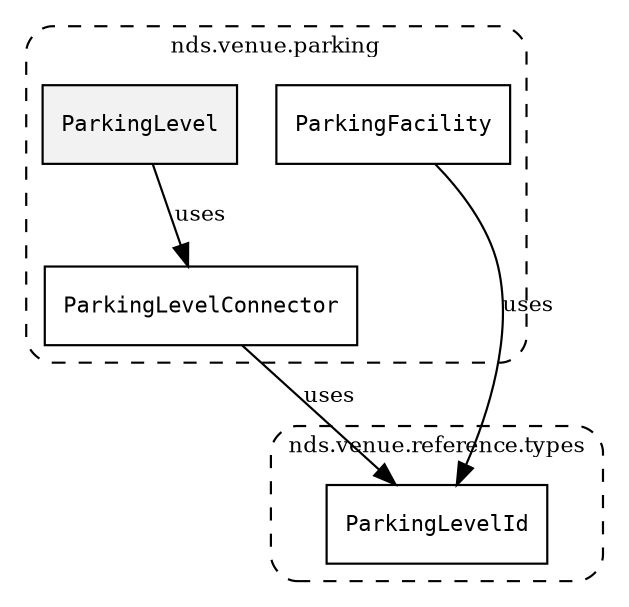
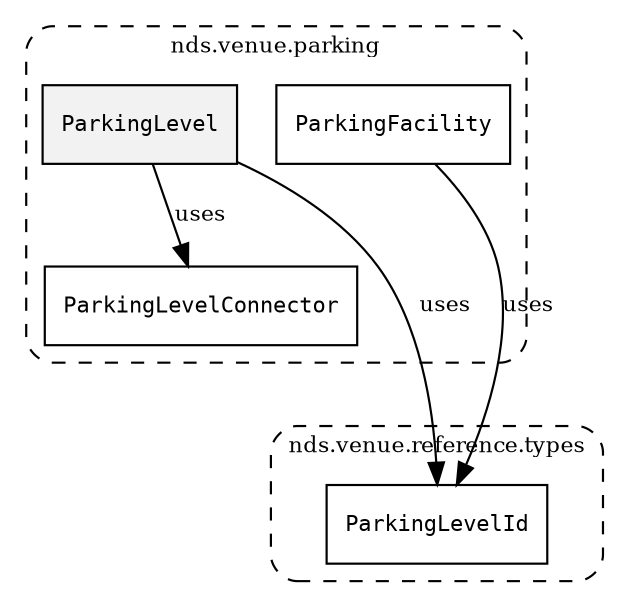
(310, 407) -> (386, 279)
